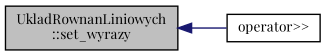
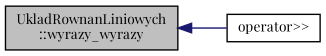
(92, 28) -> (92, 28)
